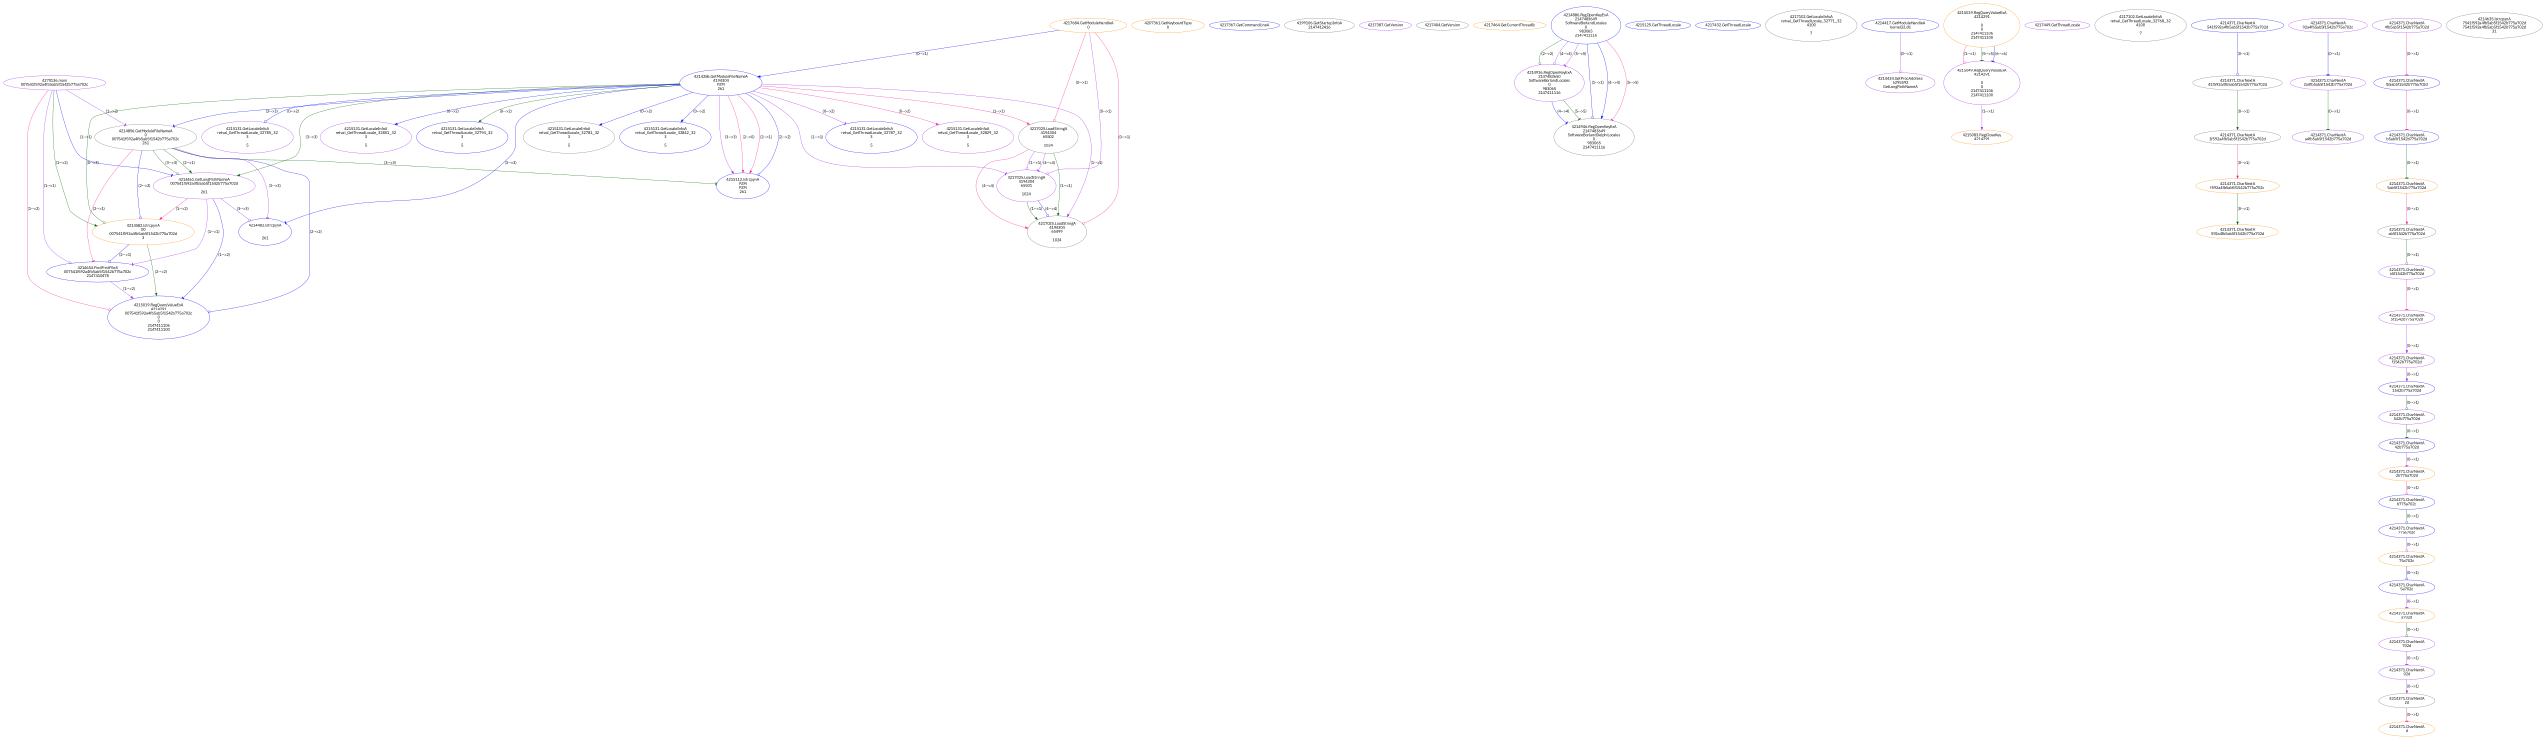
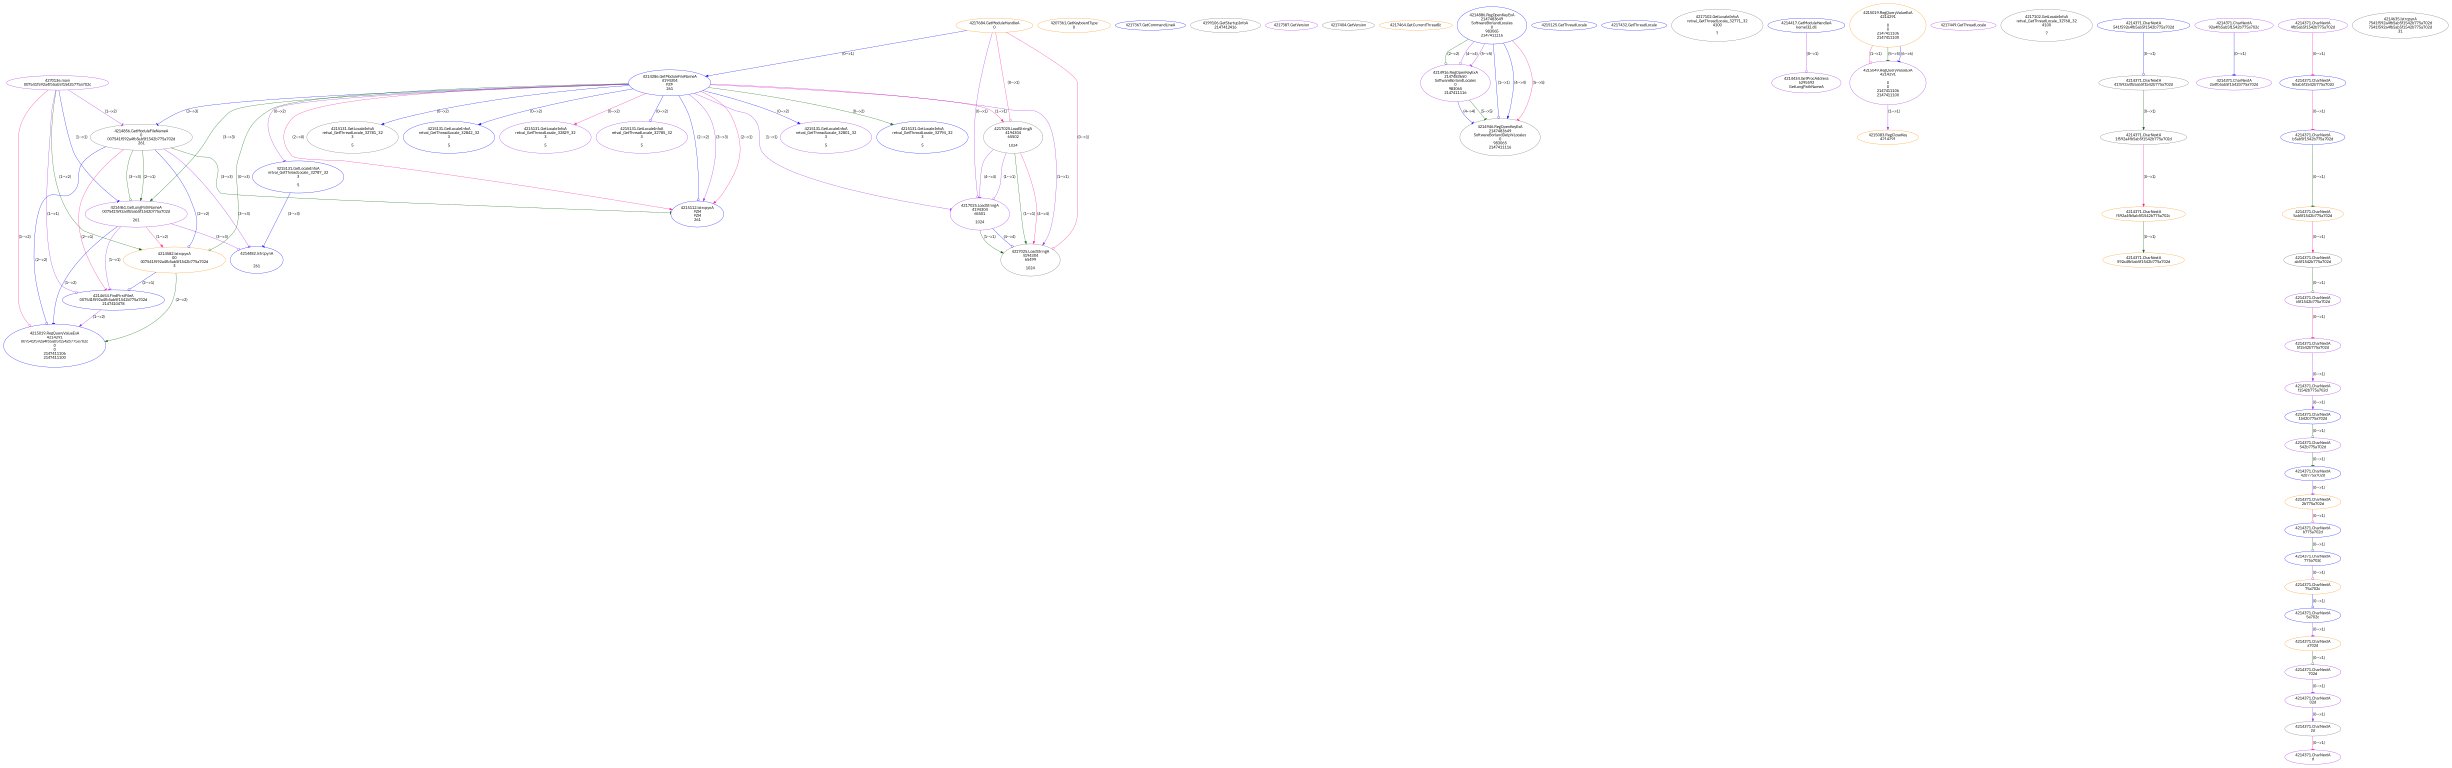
(2328, 137) -> none
(498, 167) -> (277, 219)
(2407, 729) -> (2313, 757)
